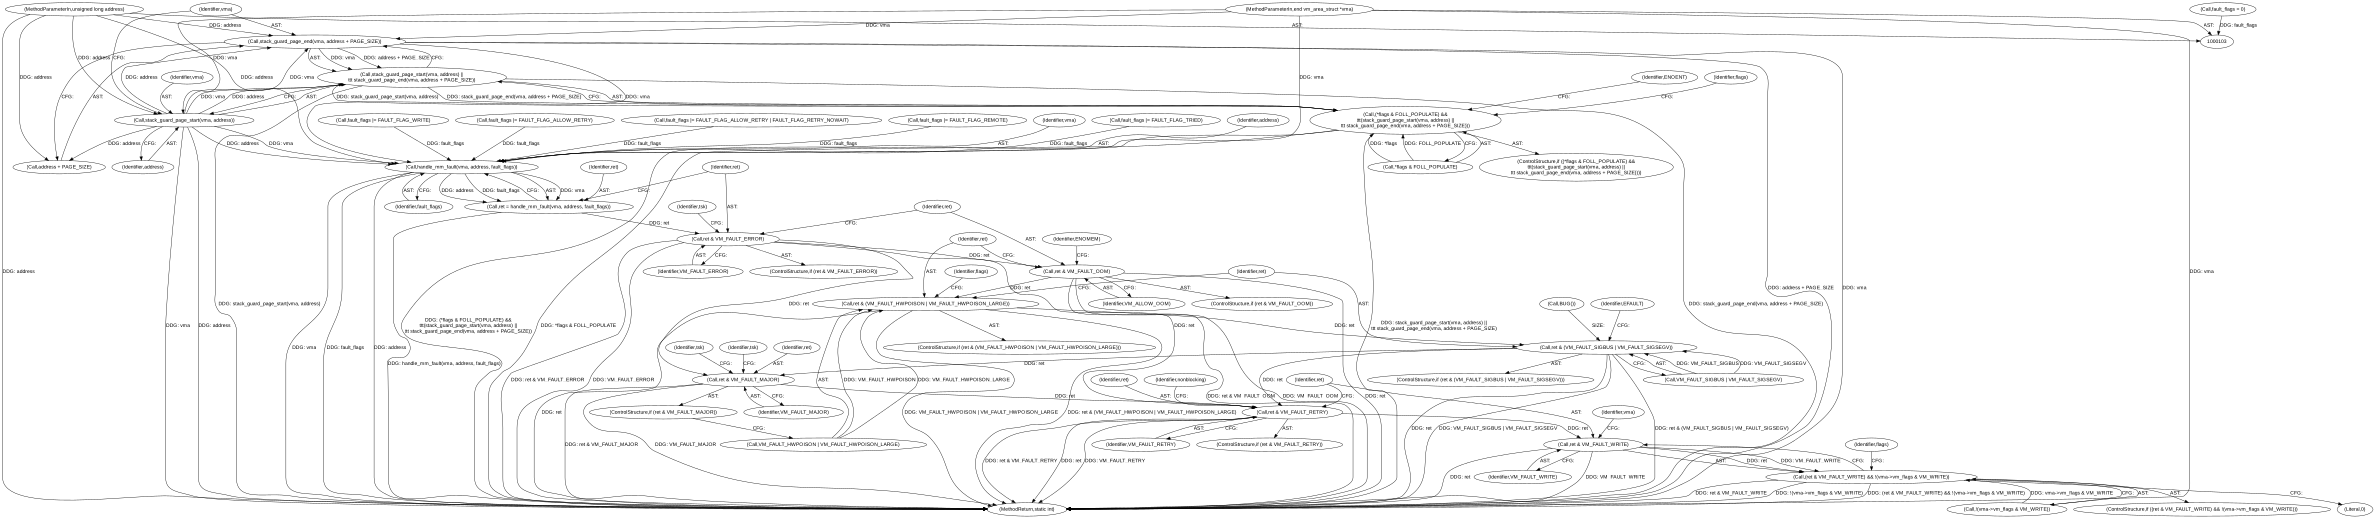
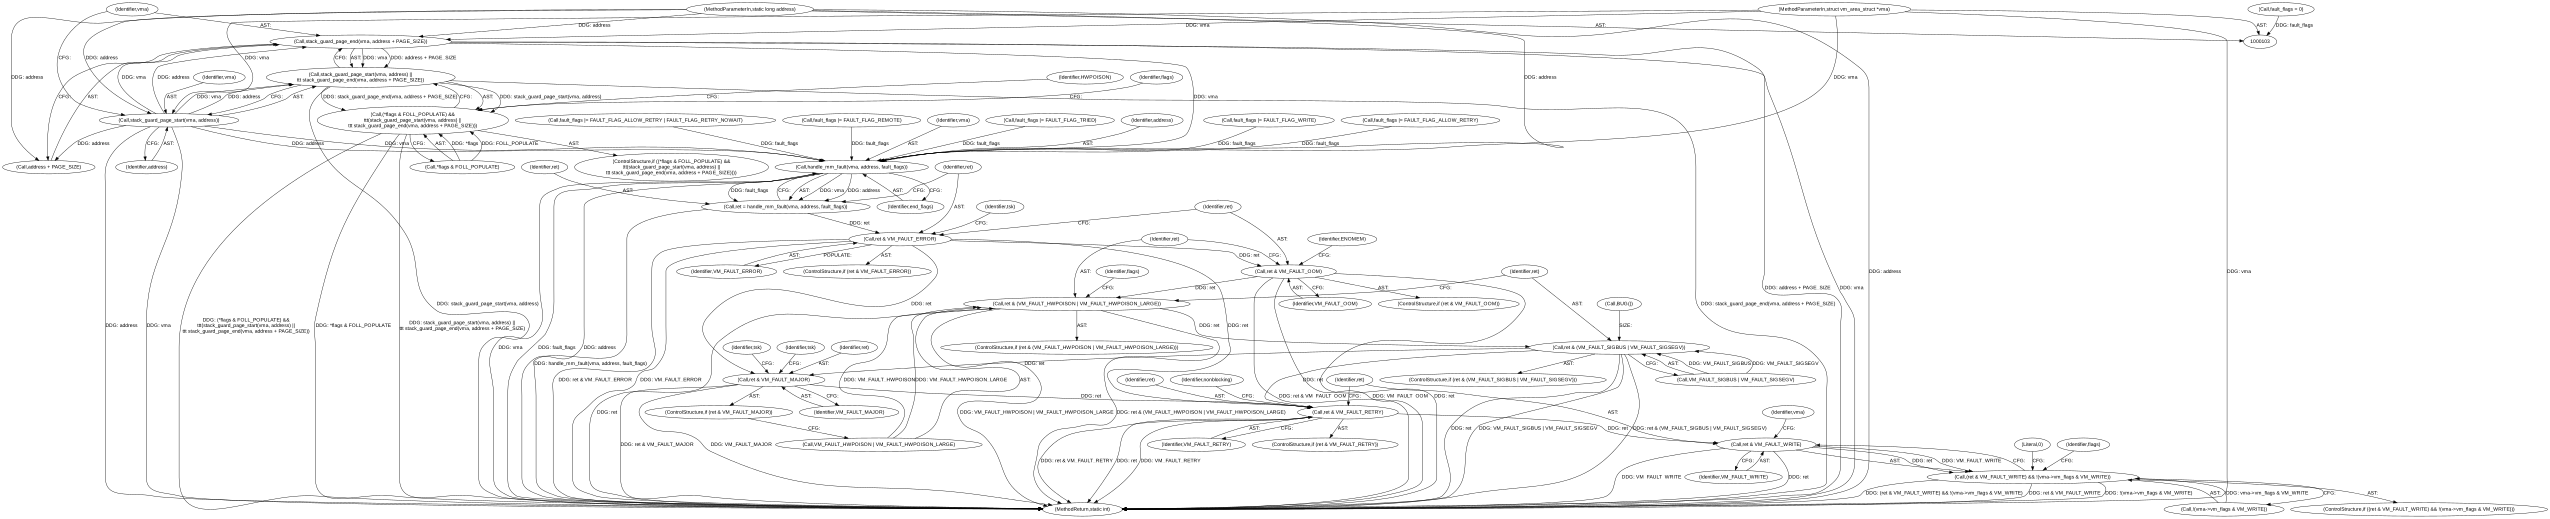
(74, 9) -> (750, 9)
(1299, 9) -> (1834, 9)
(1665, 77) -> (1085, 77)
(419, 207) -> (910, 207)
(722, 255) -> (838, 255)
(1137, 304) -> (1325, 304)
(1623, 304) -> none
(2161, 489) -> (2033, 459)
